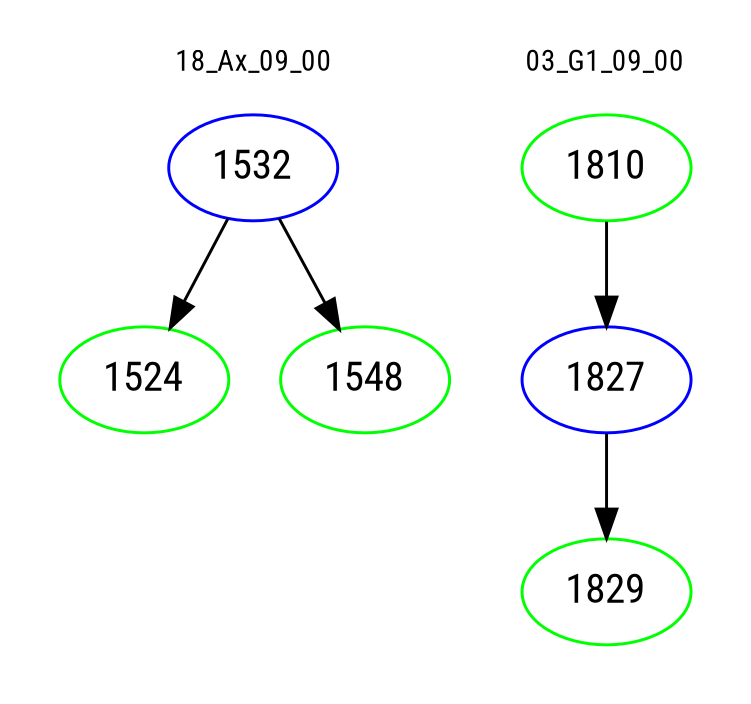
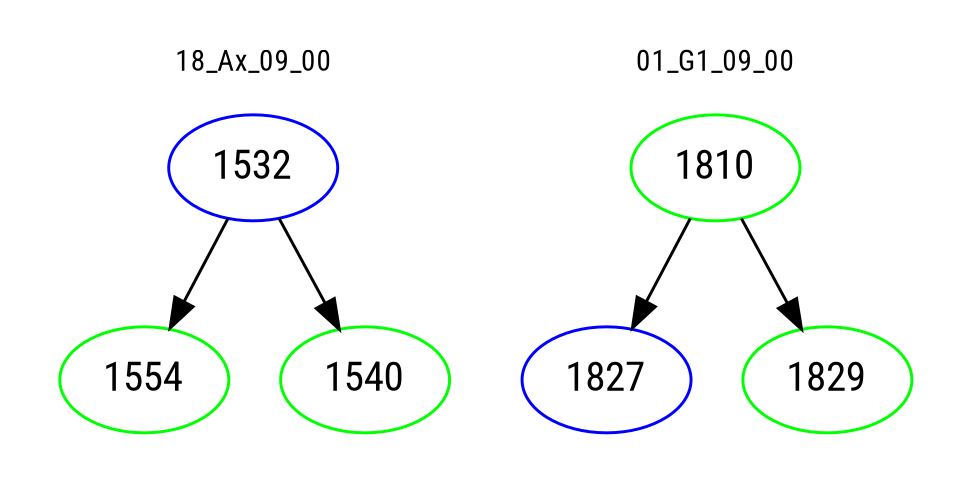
(607, 63) -> (717, 63)
(144, 380) -> (144, 380)
(365, 380) -> (365, 380)
(607, 471) -> (764, 261)
